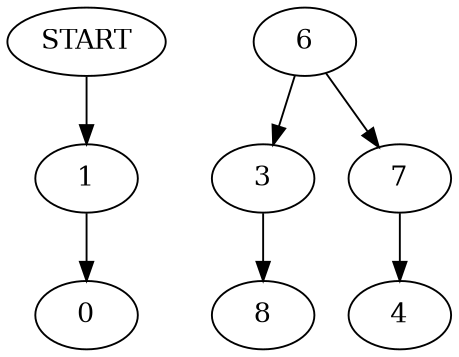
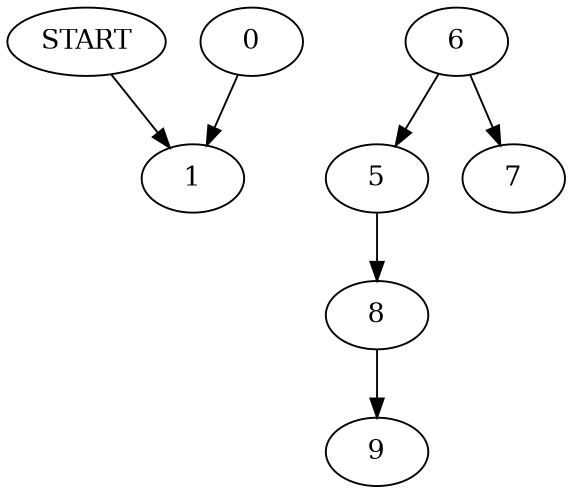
(263, 178) -> (377, 178)
(87, 238) -> (226, 102)
(400, 315) -> none
none -> (377, 452)
